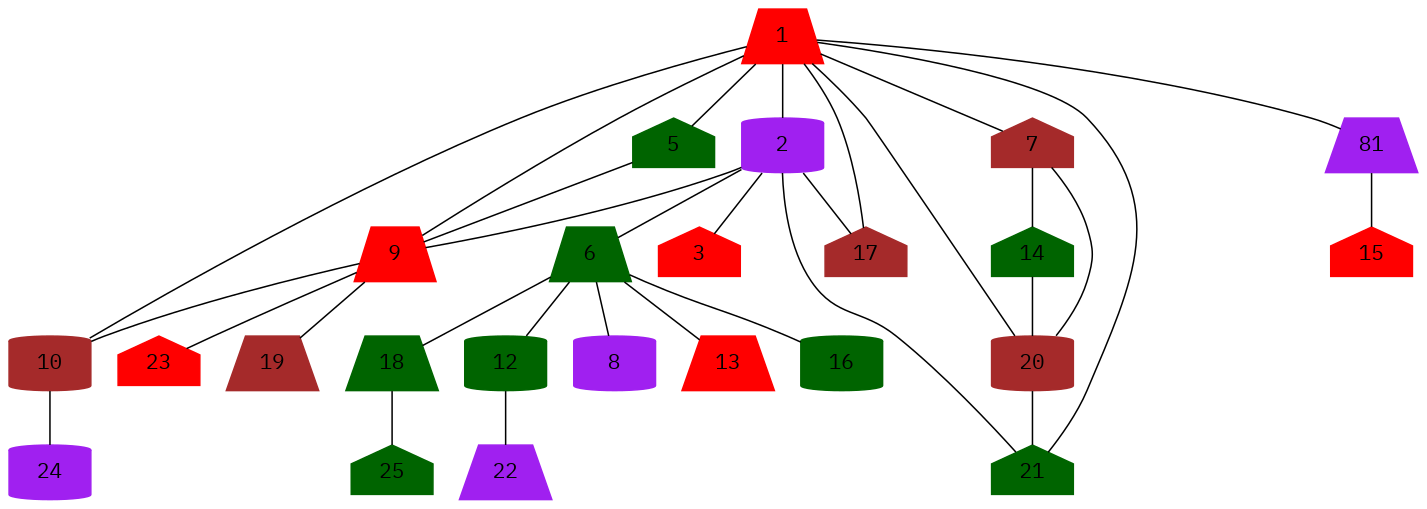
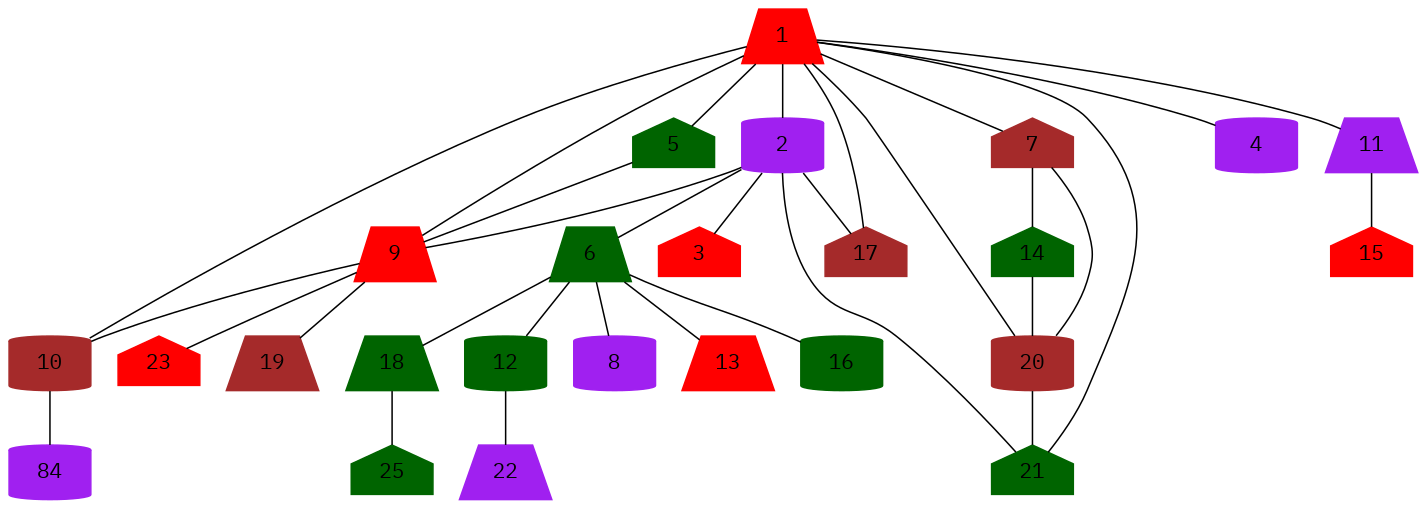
none -> (1257, 145)
(1372, 145) -> (1372, 145)
(50, 472) -> (50, 472)
